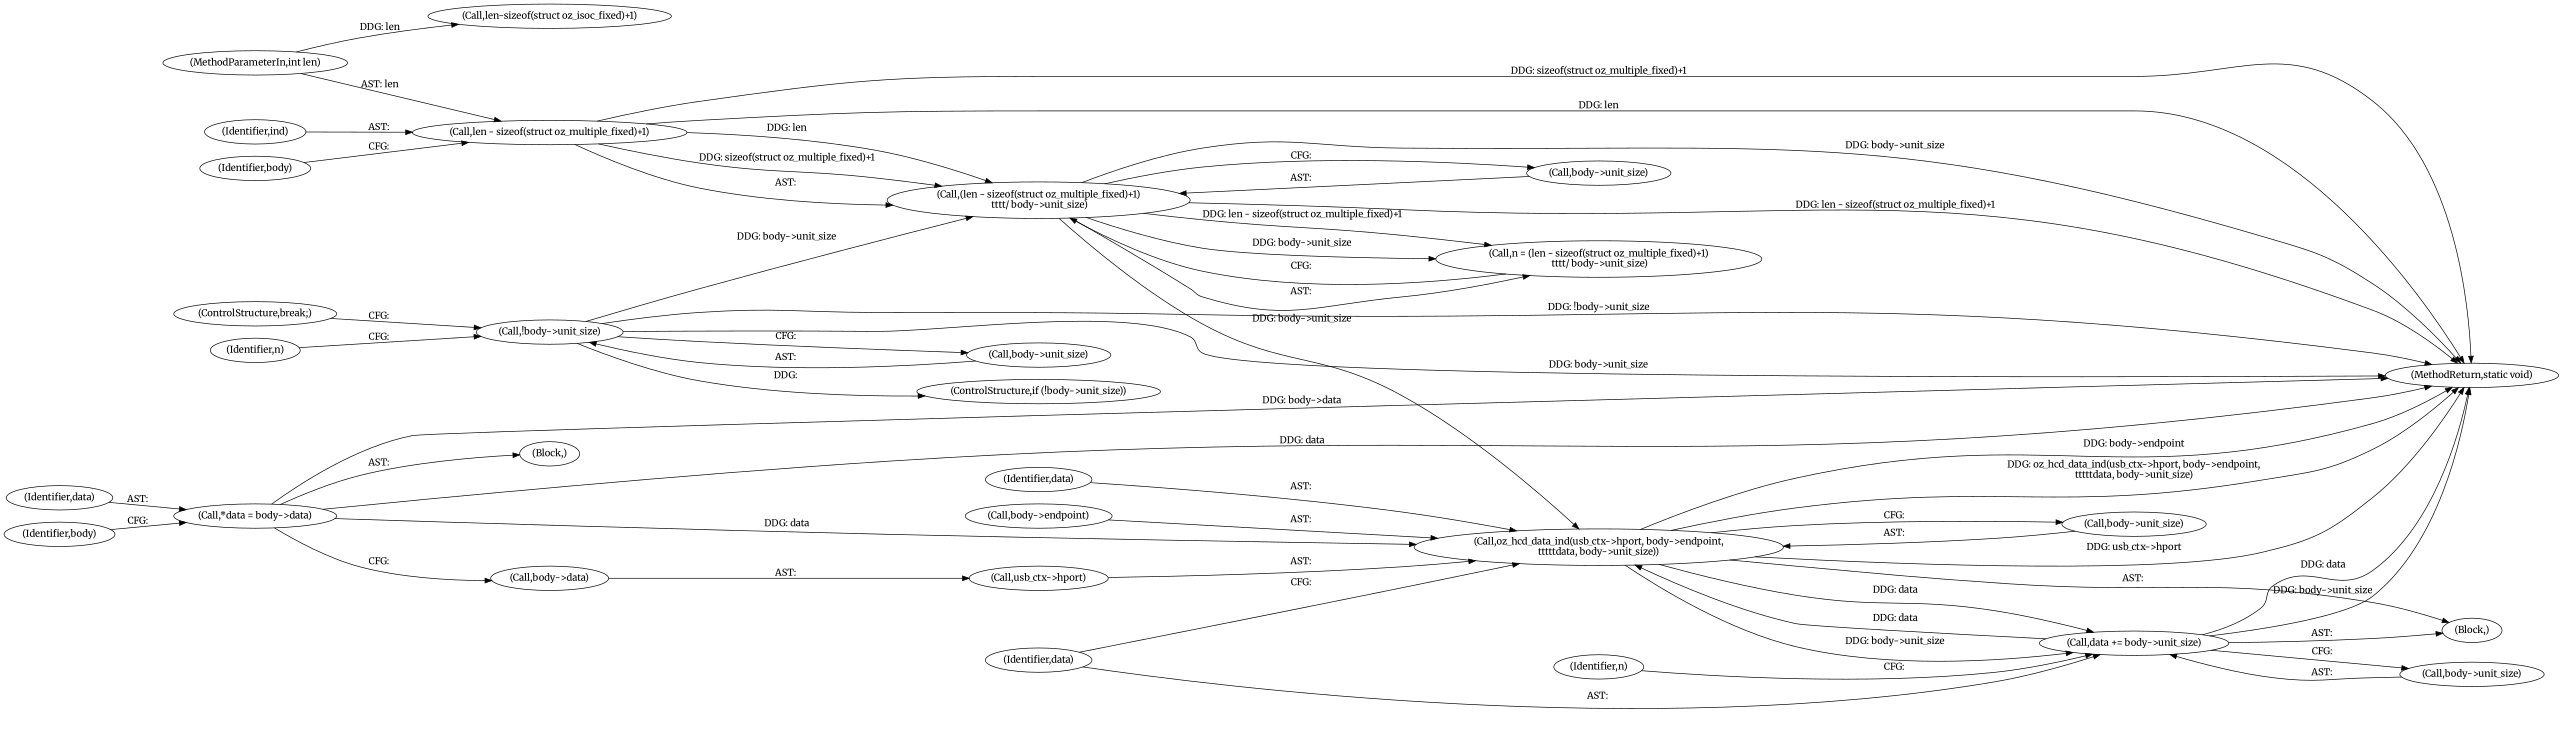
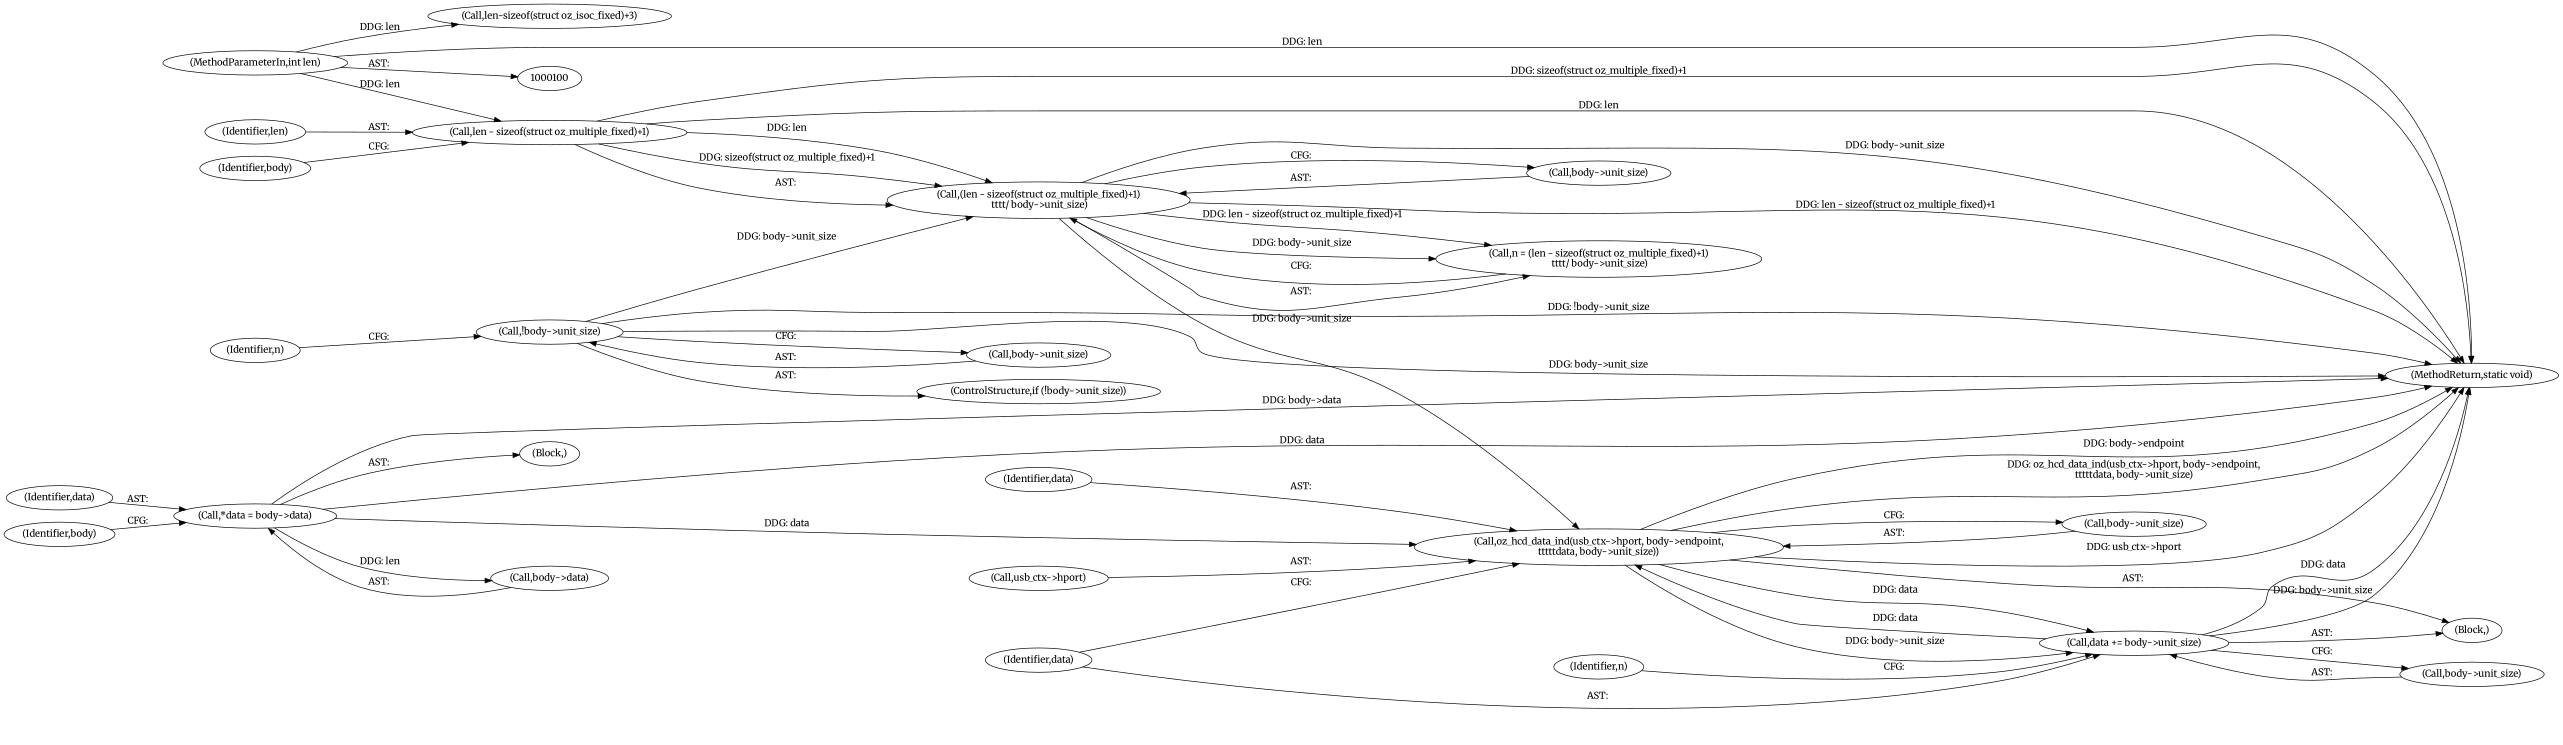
(550, 16) -> (550, 16)
none -> (1512, 47)
none -> (550, 78)
(380, 85) -> (380, 85)
(255, 132) -> (255, 132)
(255, 314) -> none
(787, 376) -> (787, 376)
(1039, 516) -> none
(380, 562) -> (380, 562)
(785, 578) -> (384, 593)
